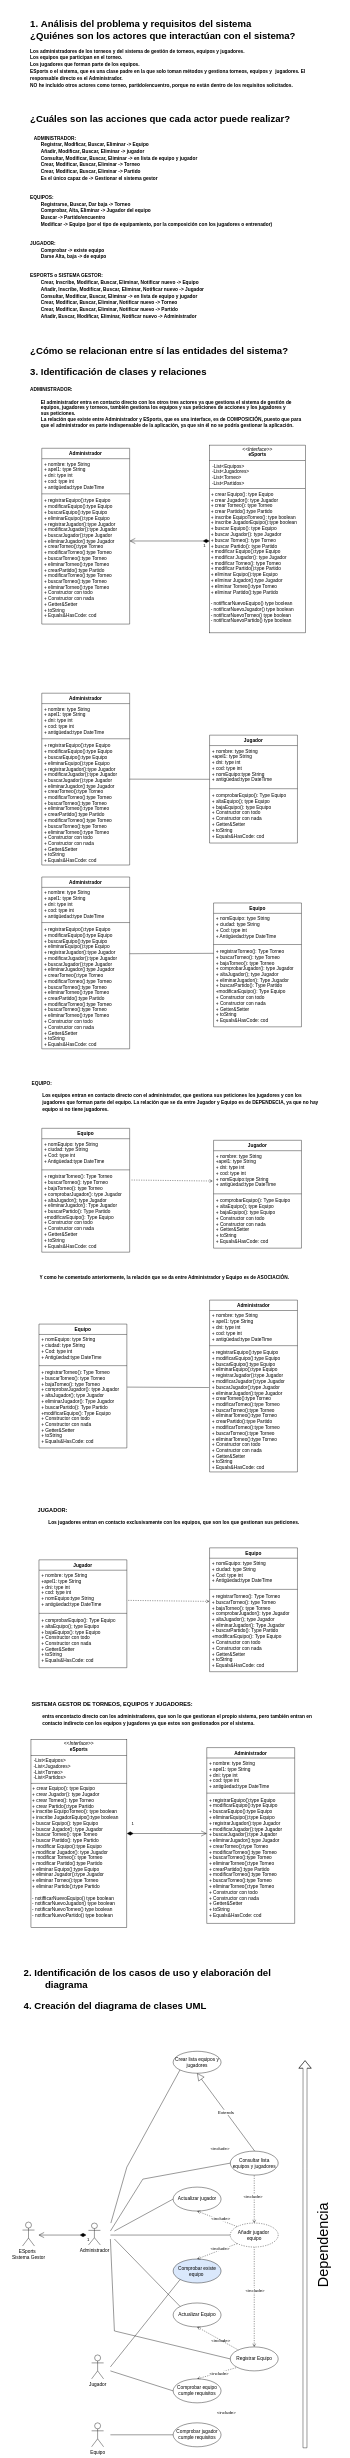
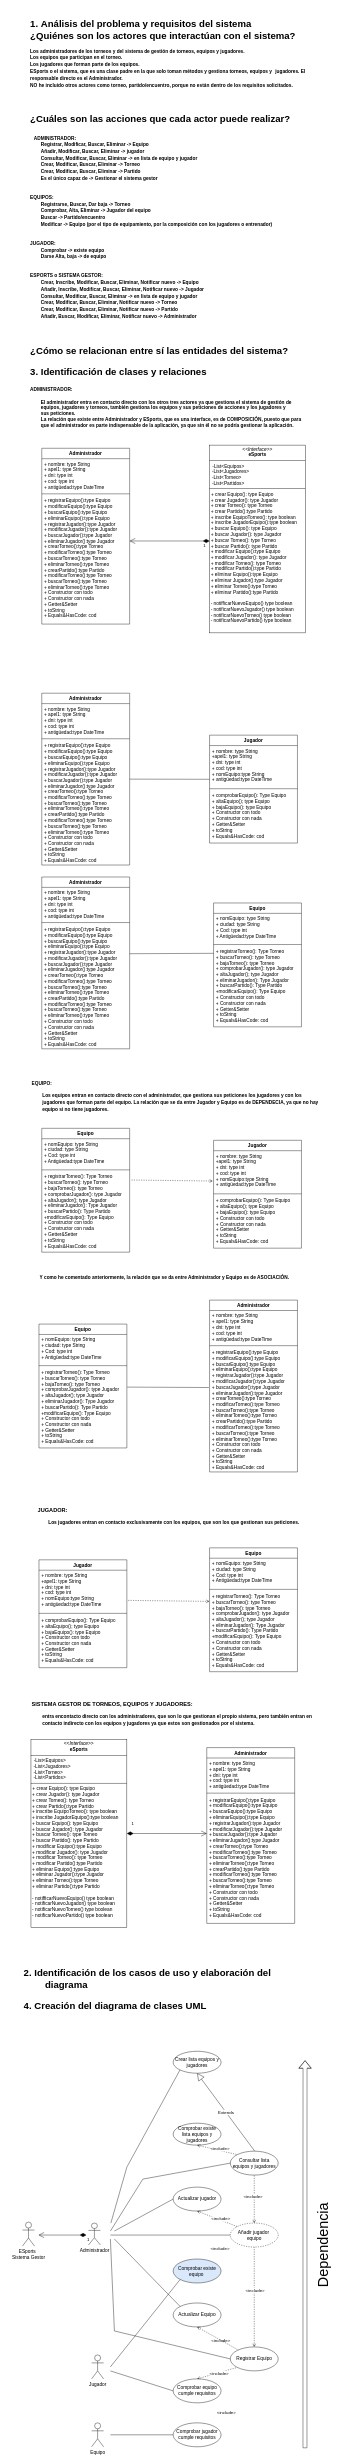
none -> (197, 2135)
none -> (199, 2147)
(208, 2256) -> none
